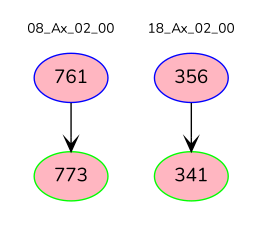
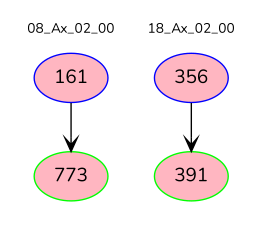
(71, 78) -> (71, 78)
(191, 176) -> (191, 176)
